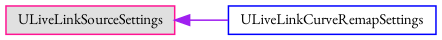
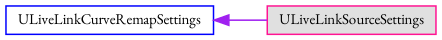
(209, 20) -> (248, 20)
